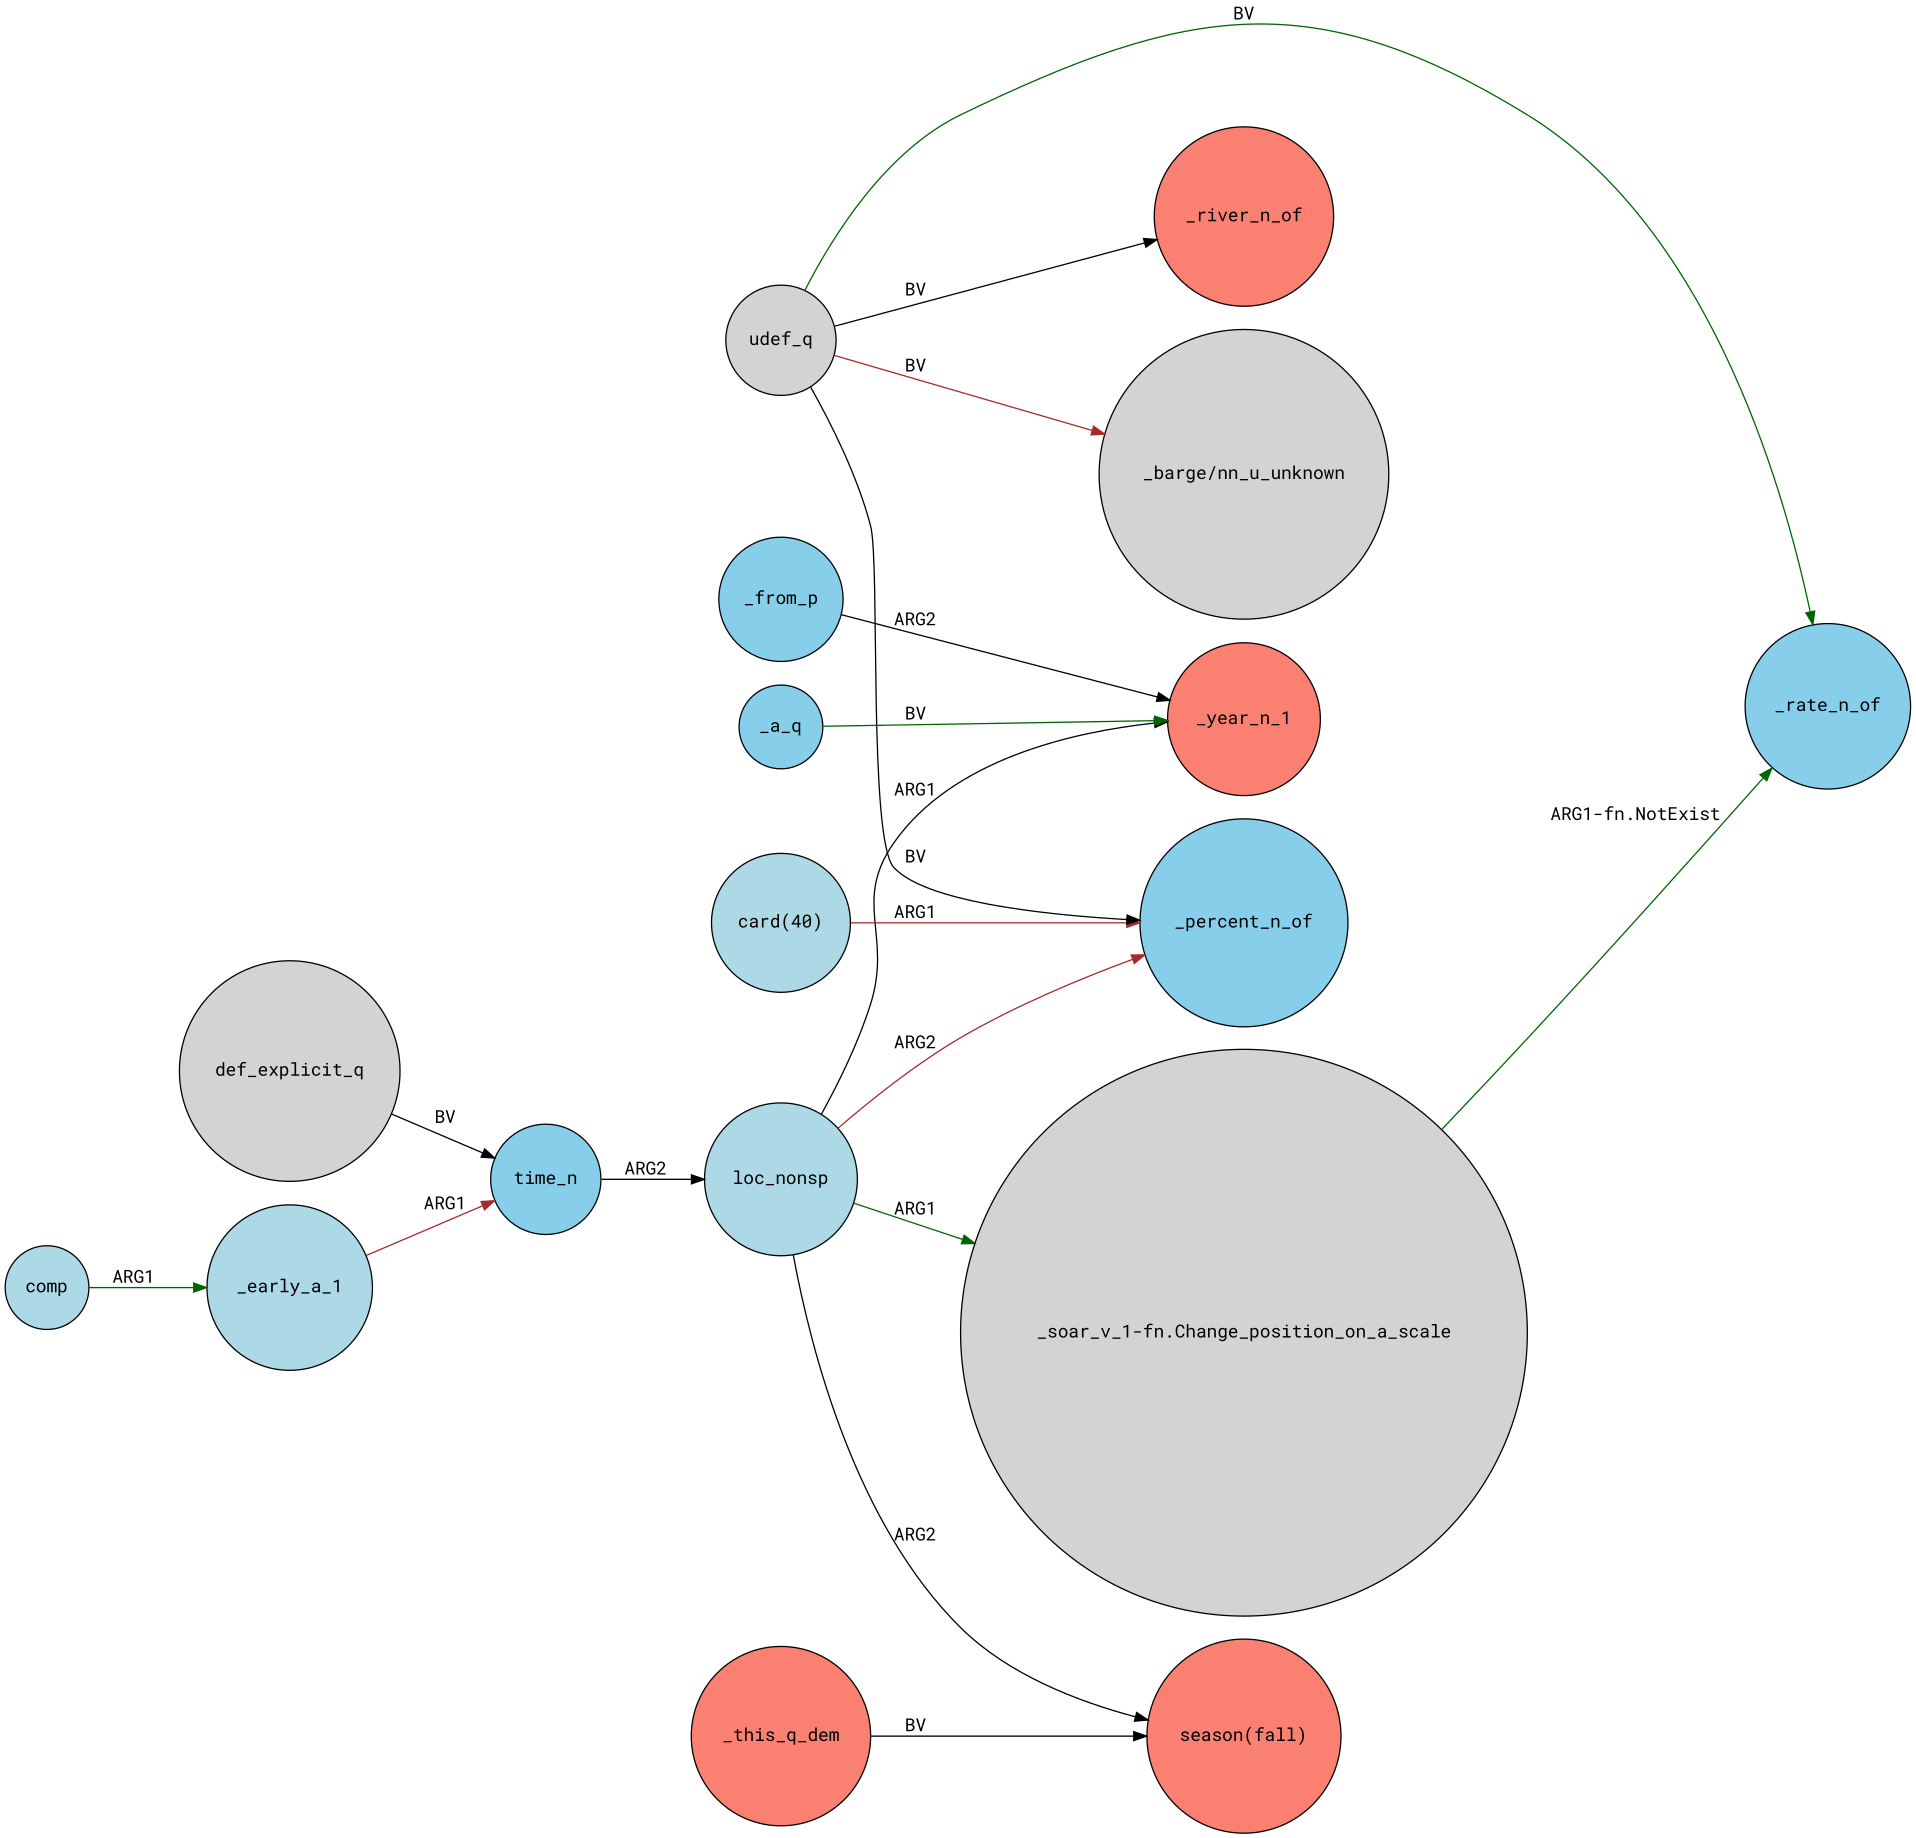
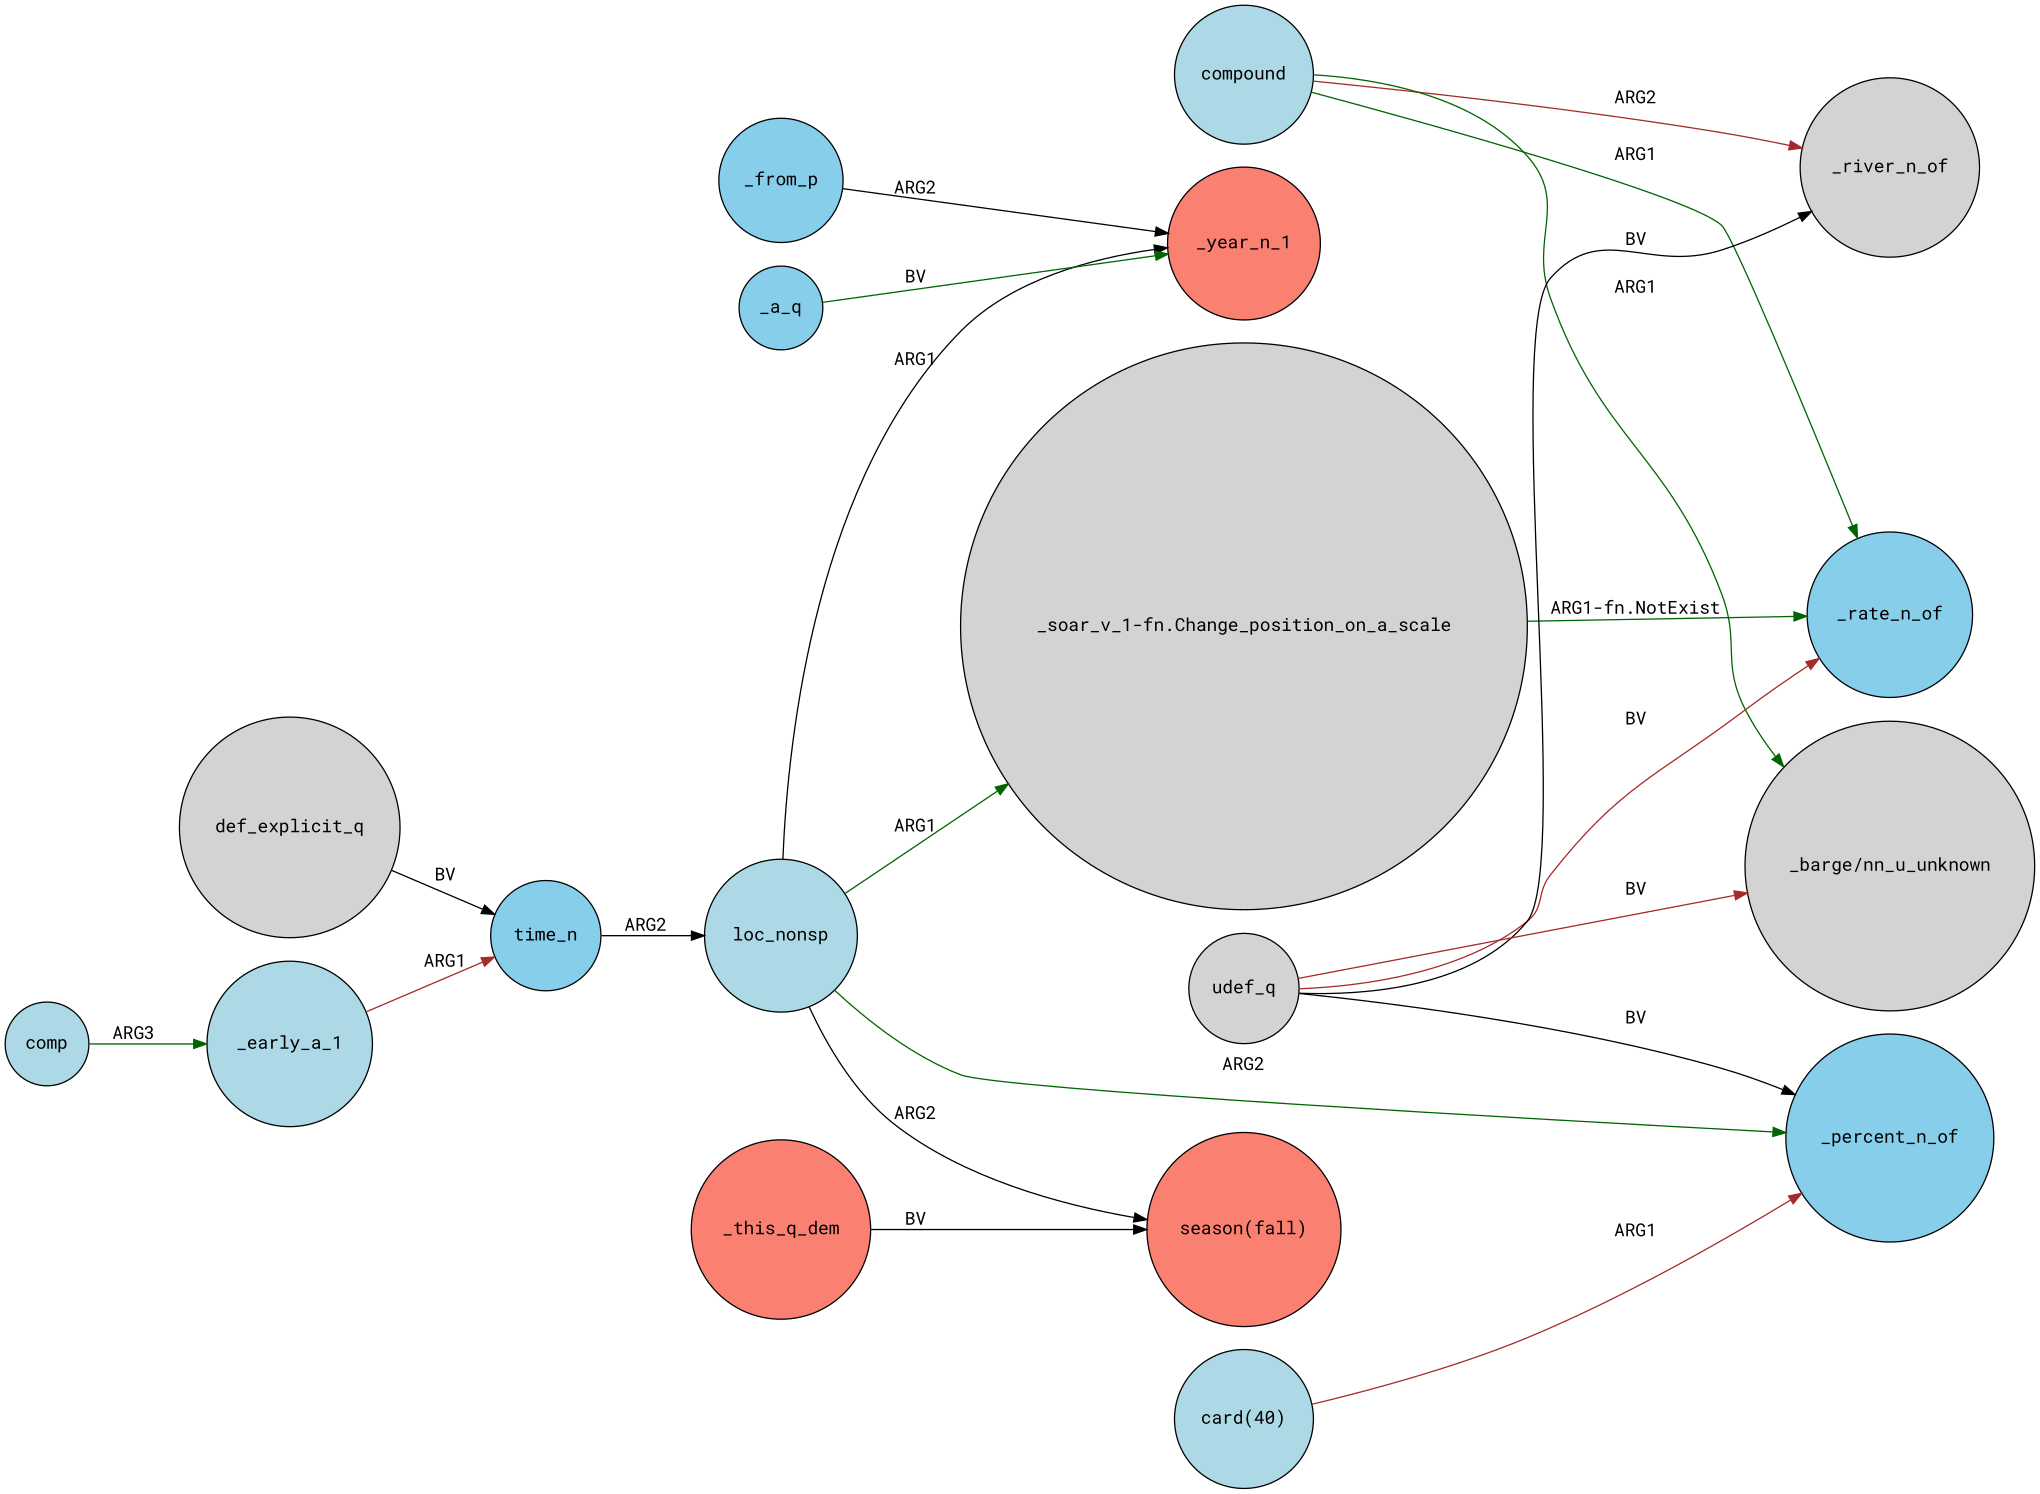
(1415, 58) -> (1563, 860)
none -> (1244, 75)
(1244, 217) -> (1890, 168)
(977, 1029) -> (1290, 1104)
(134, 1278) -> (134, 1034)
